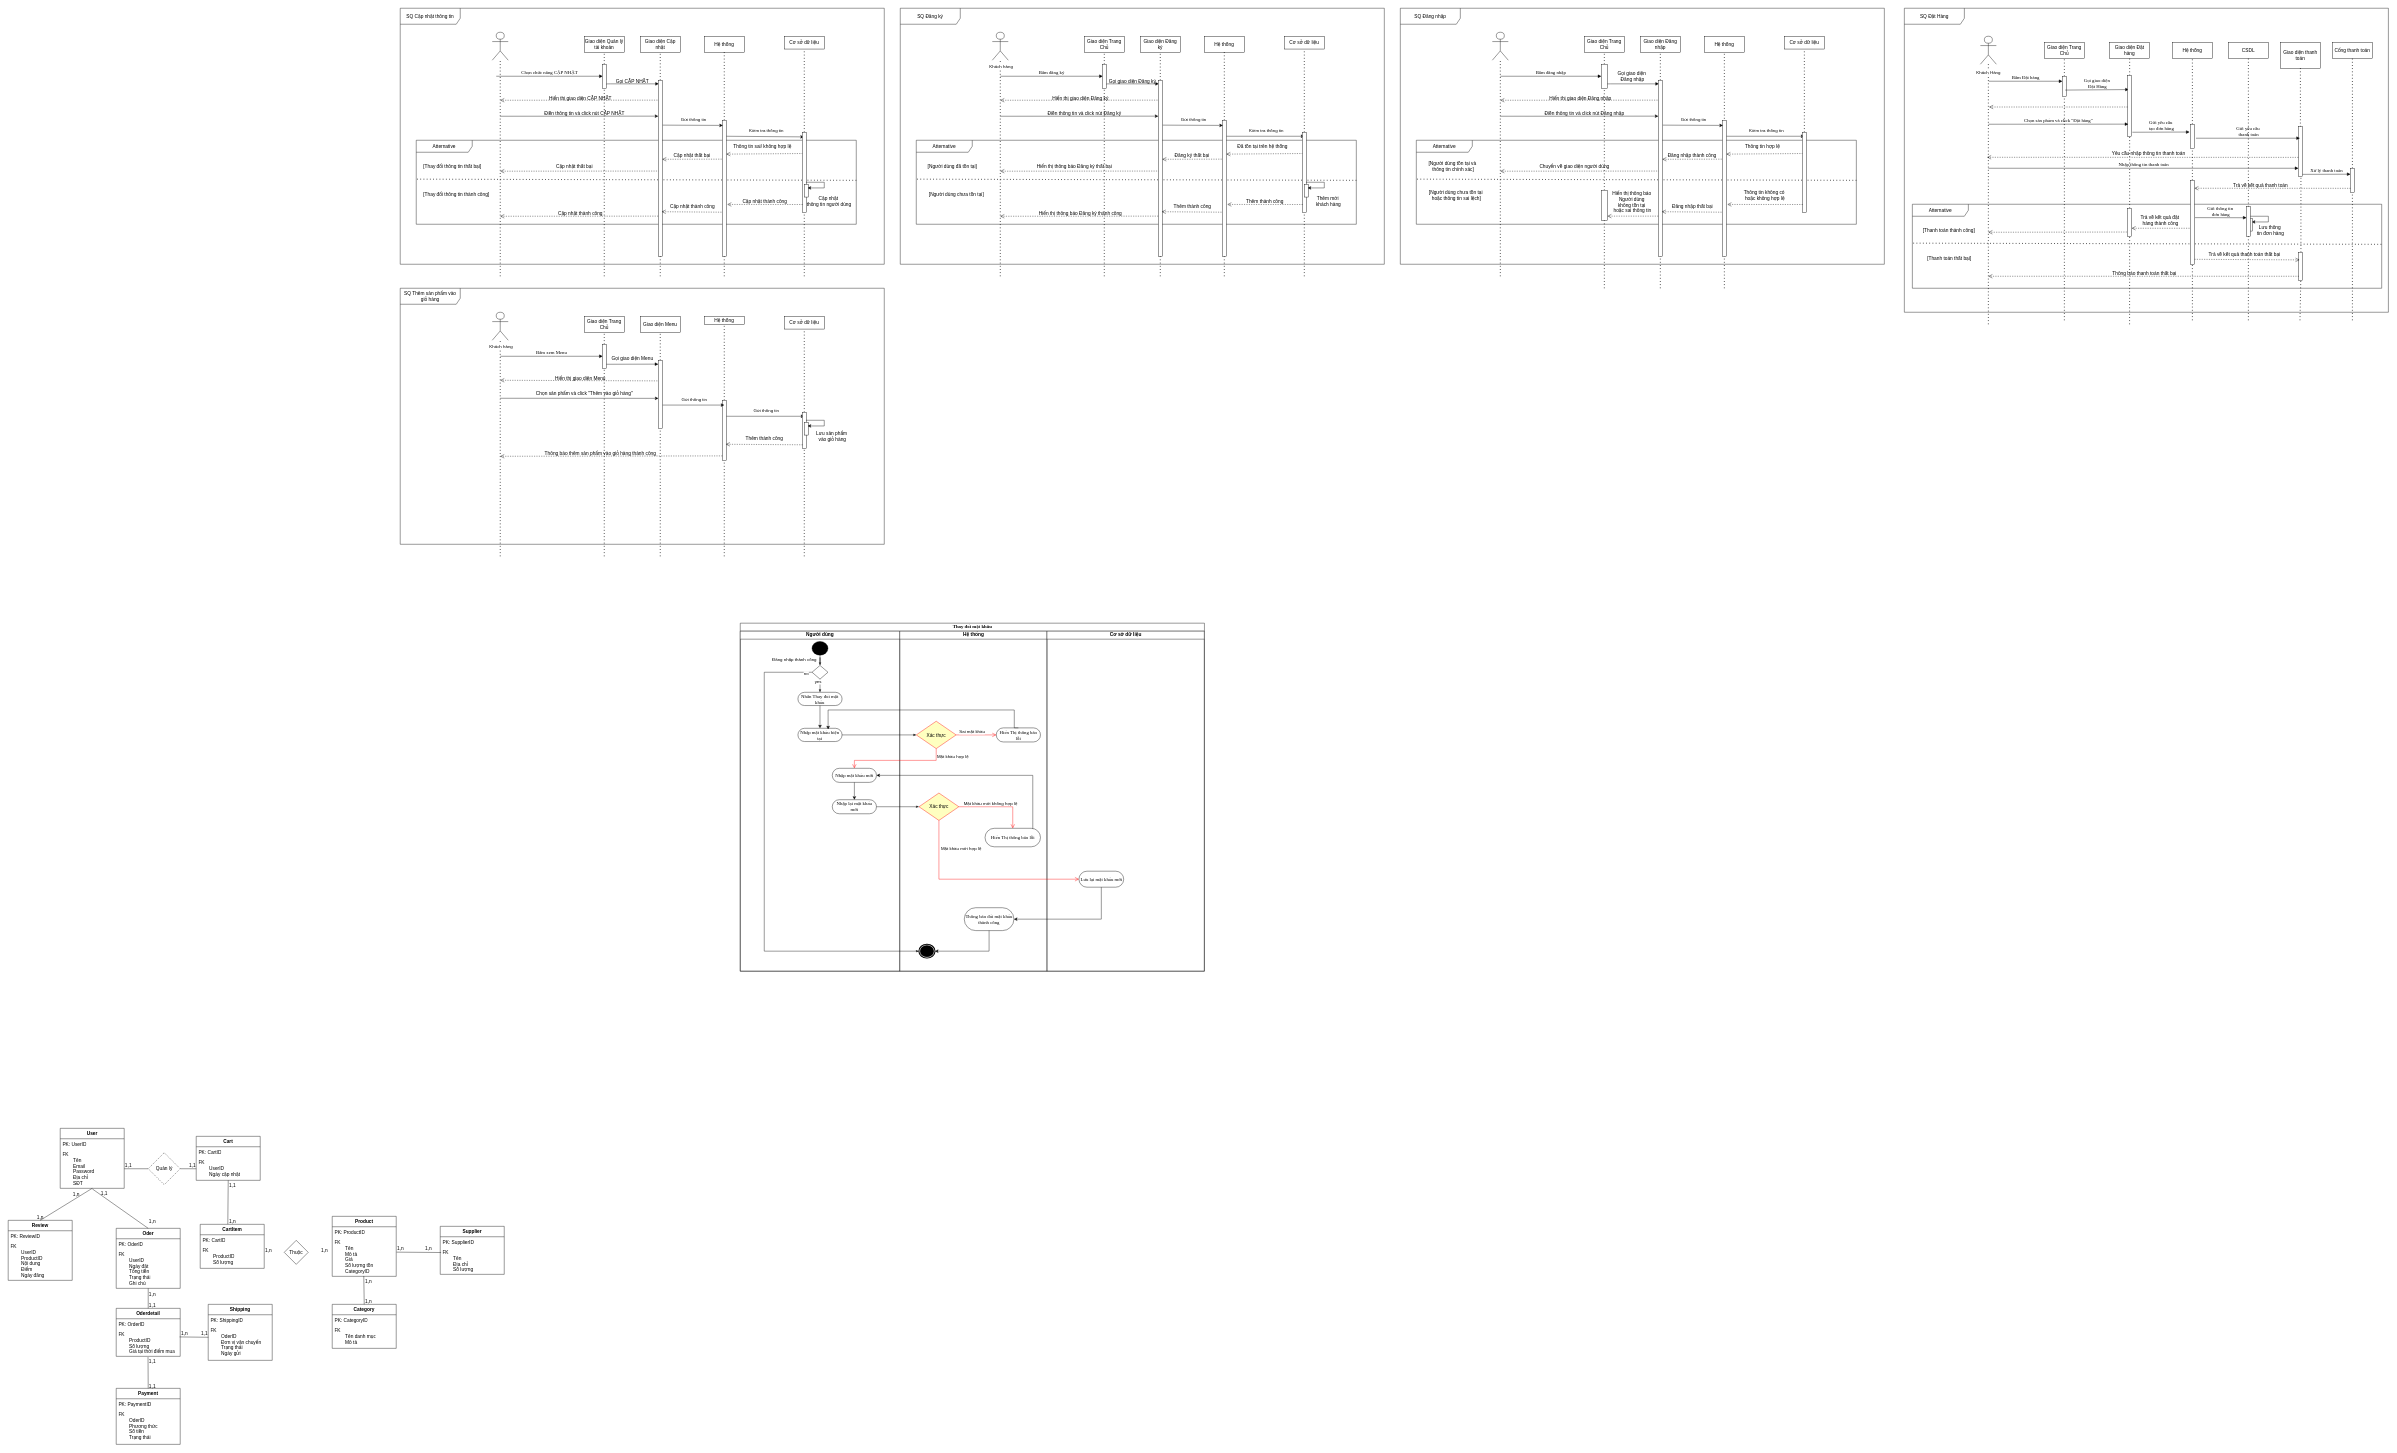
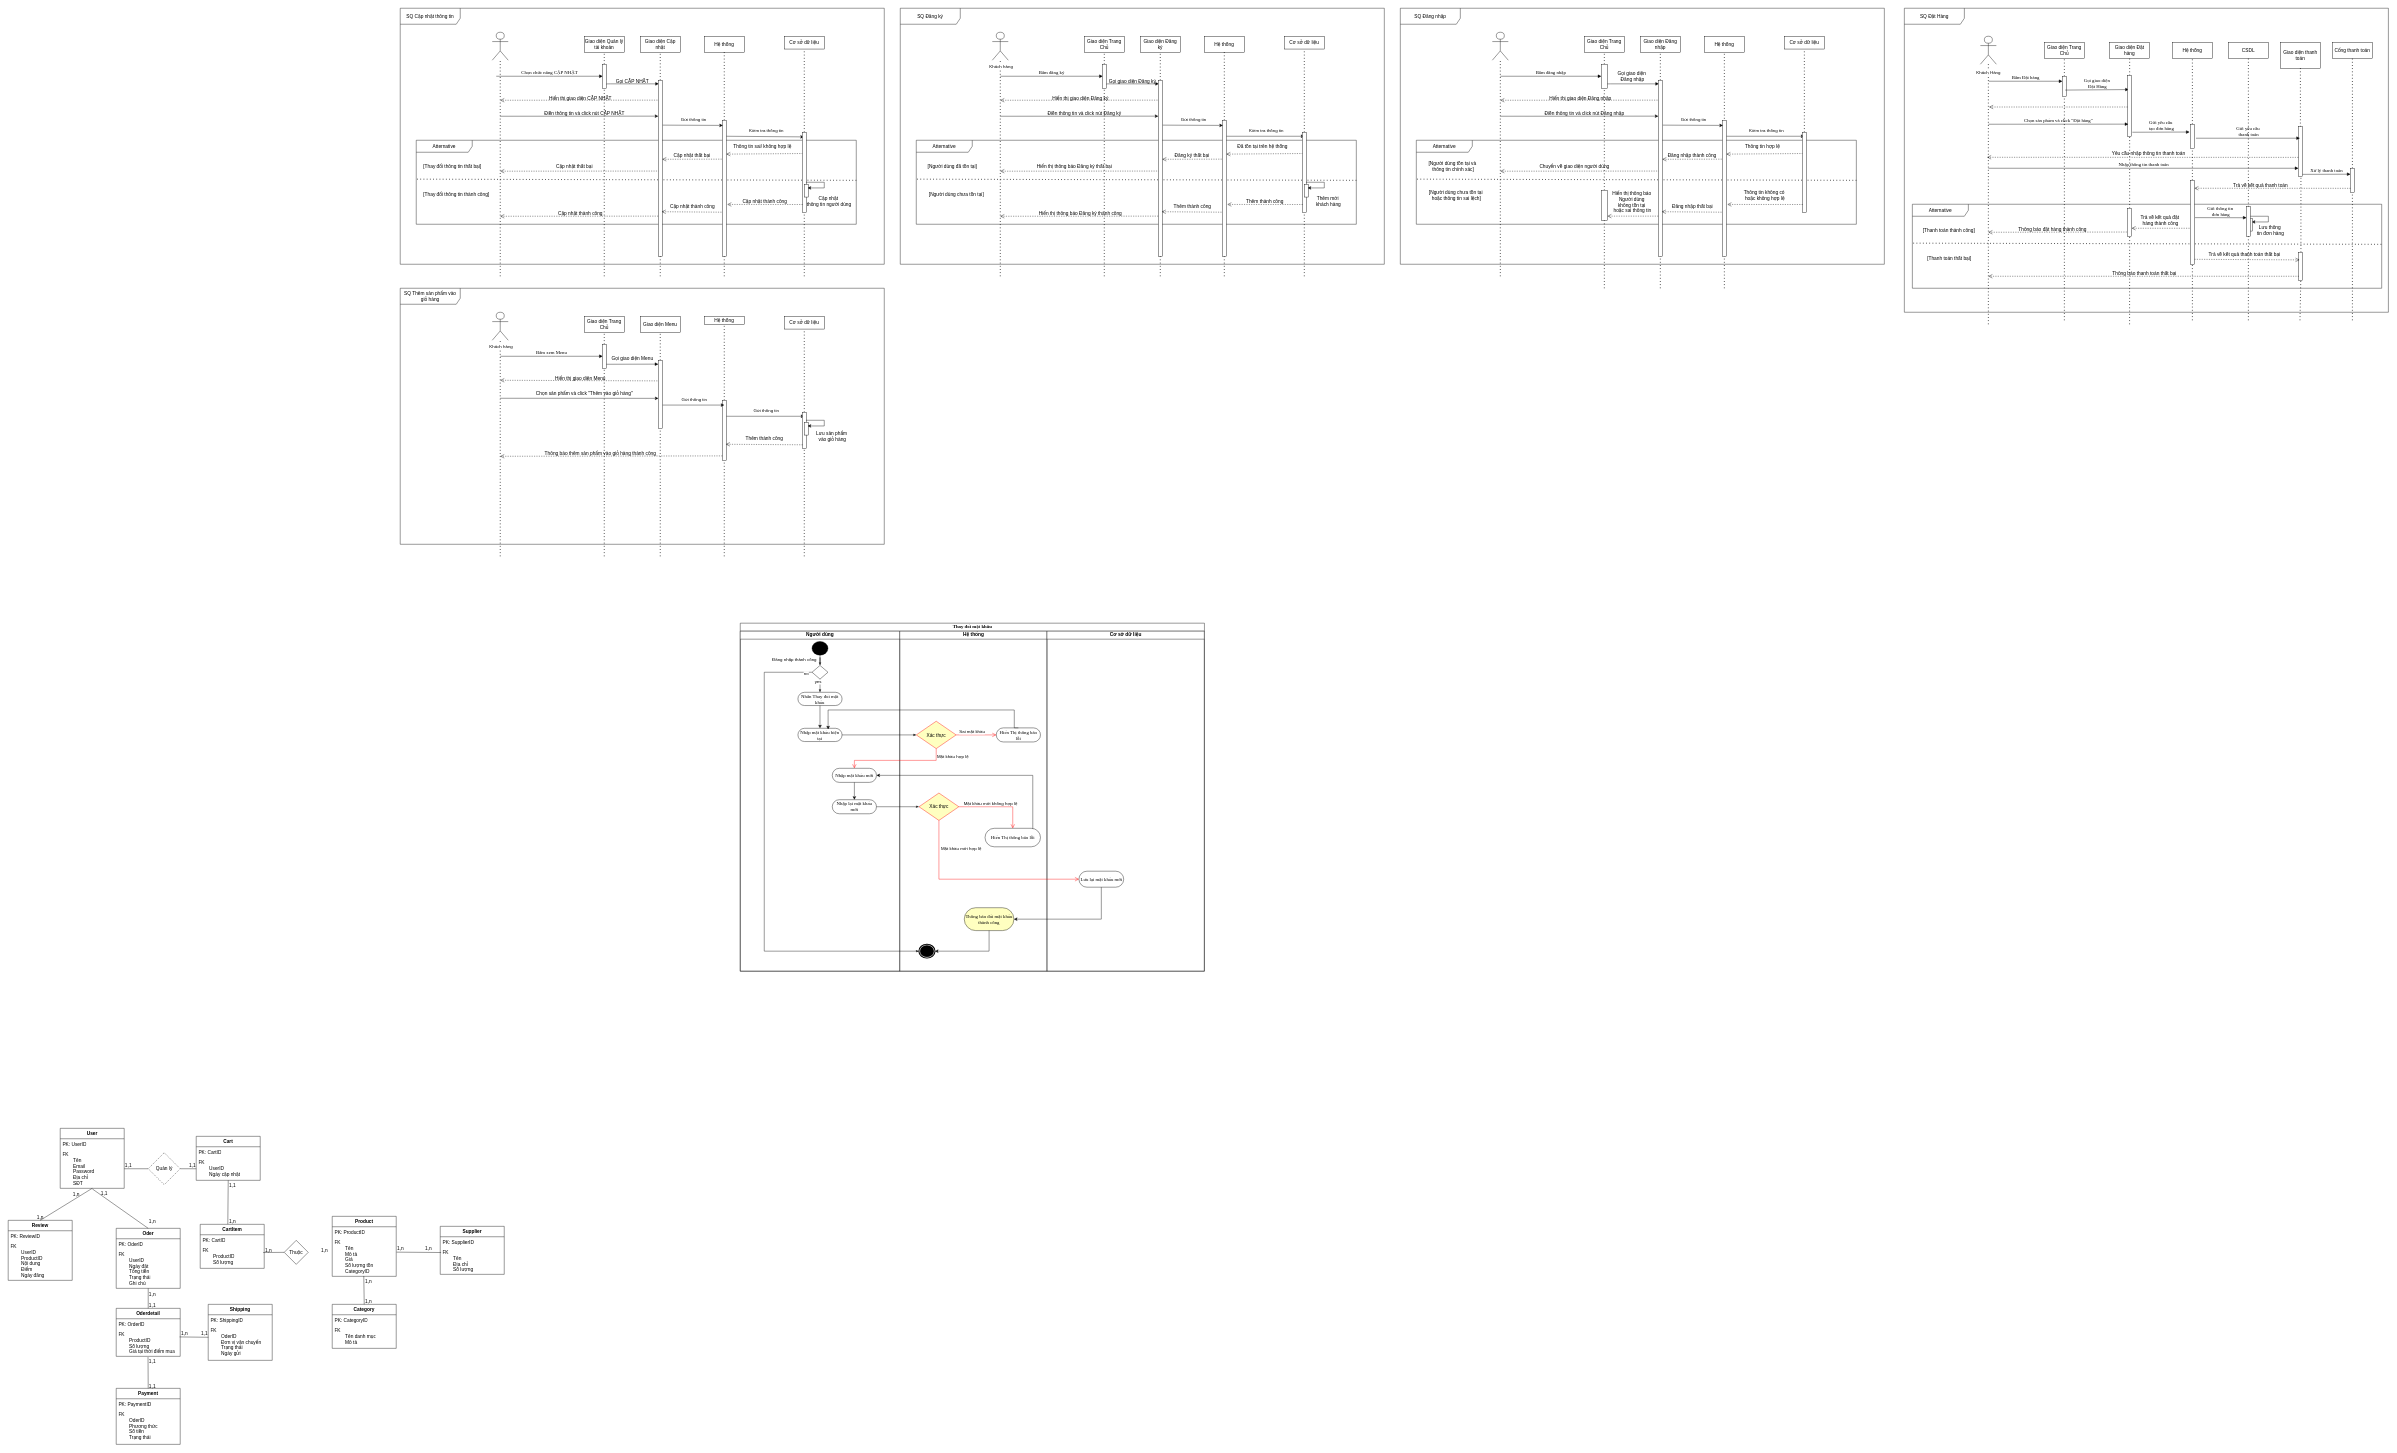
none -> (2052, 229)
(989, 919) -> (989, 919)
none -> (275, 1252)
